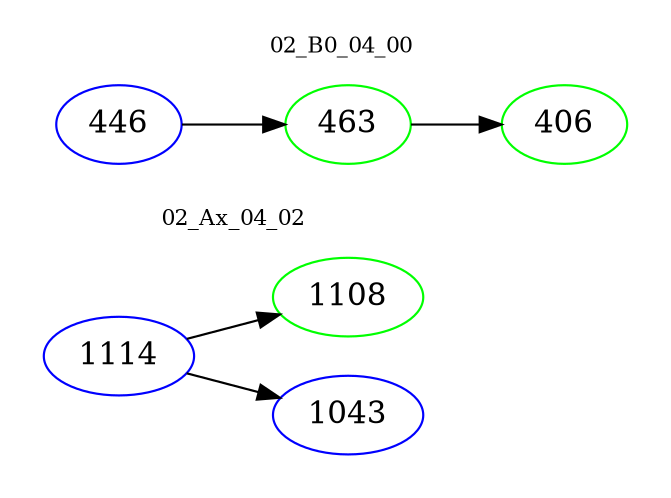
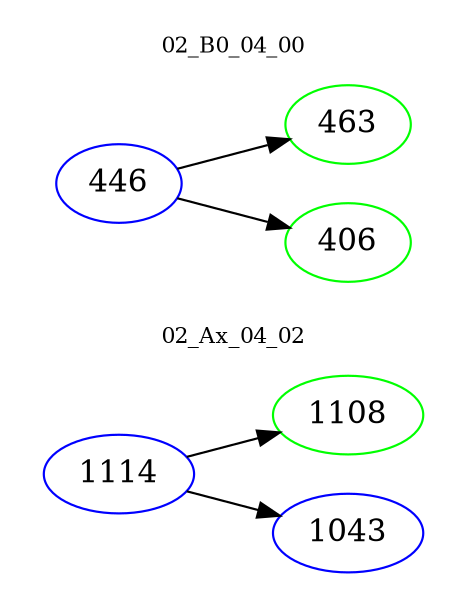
(445, 125) -> (223, 210)
